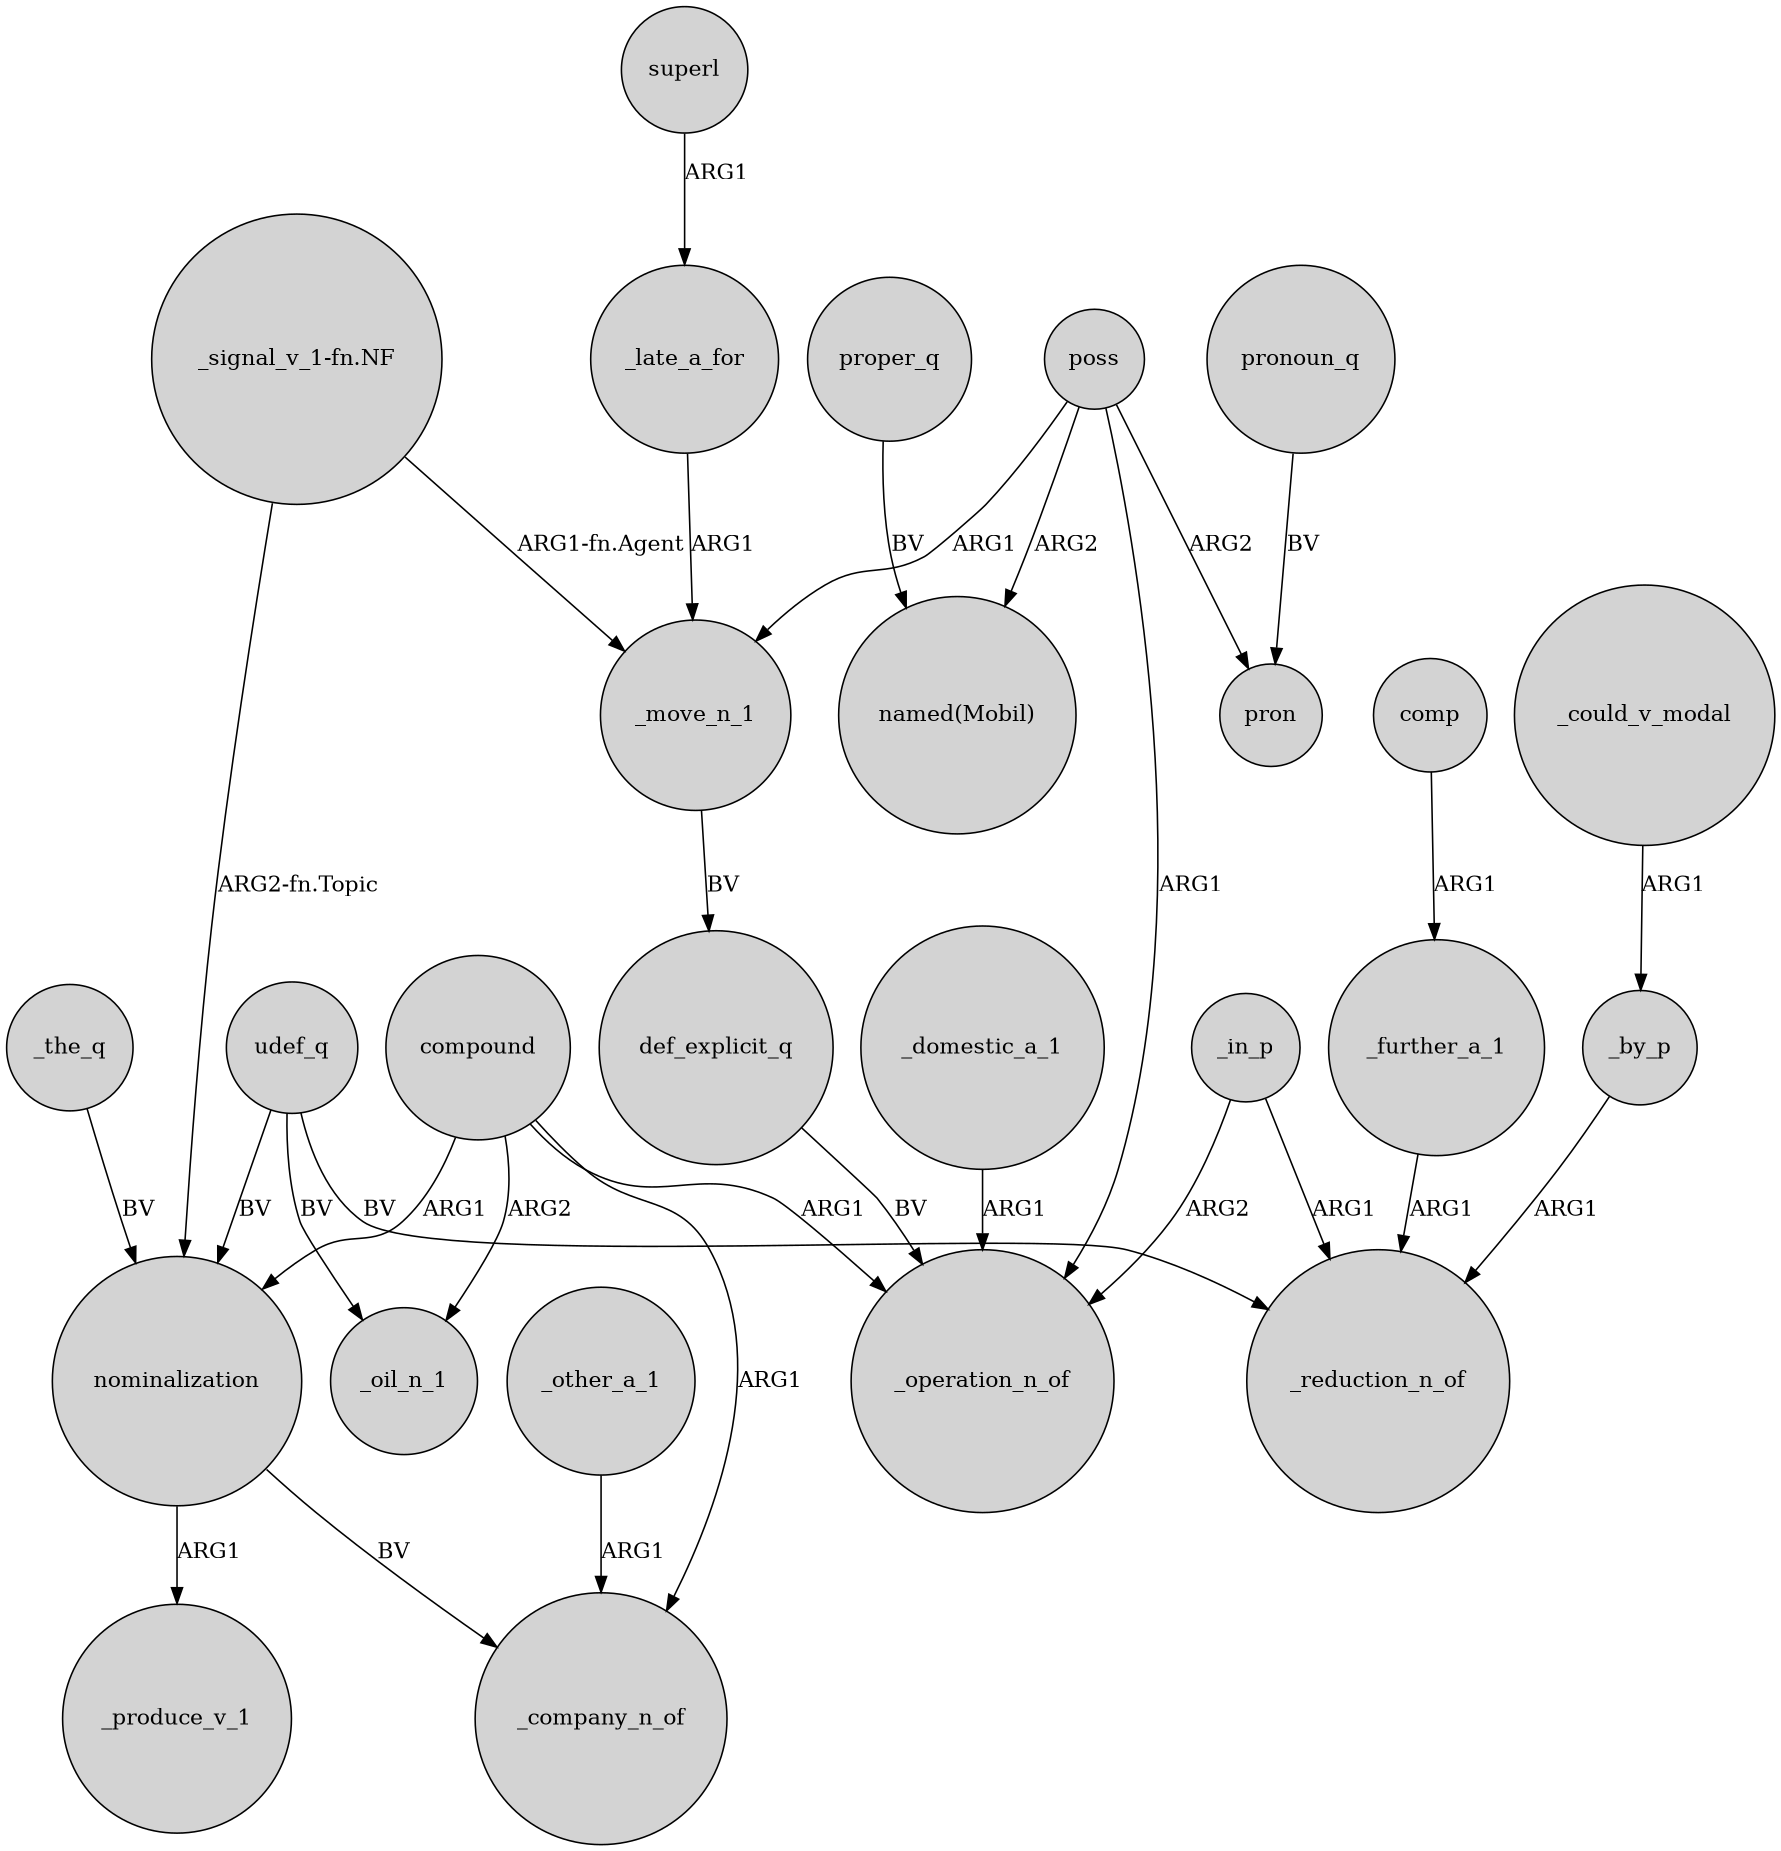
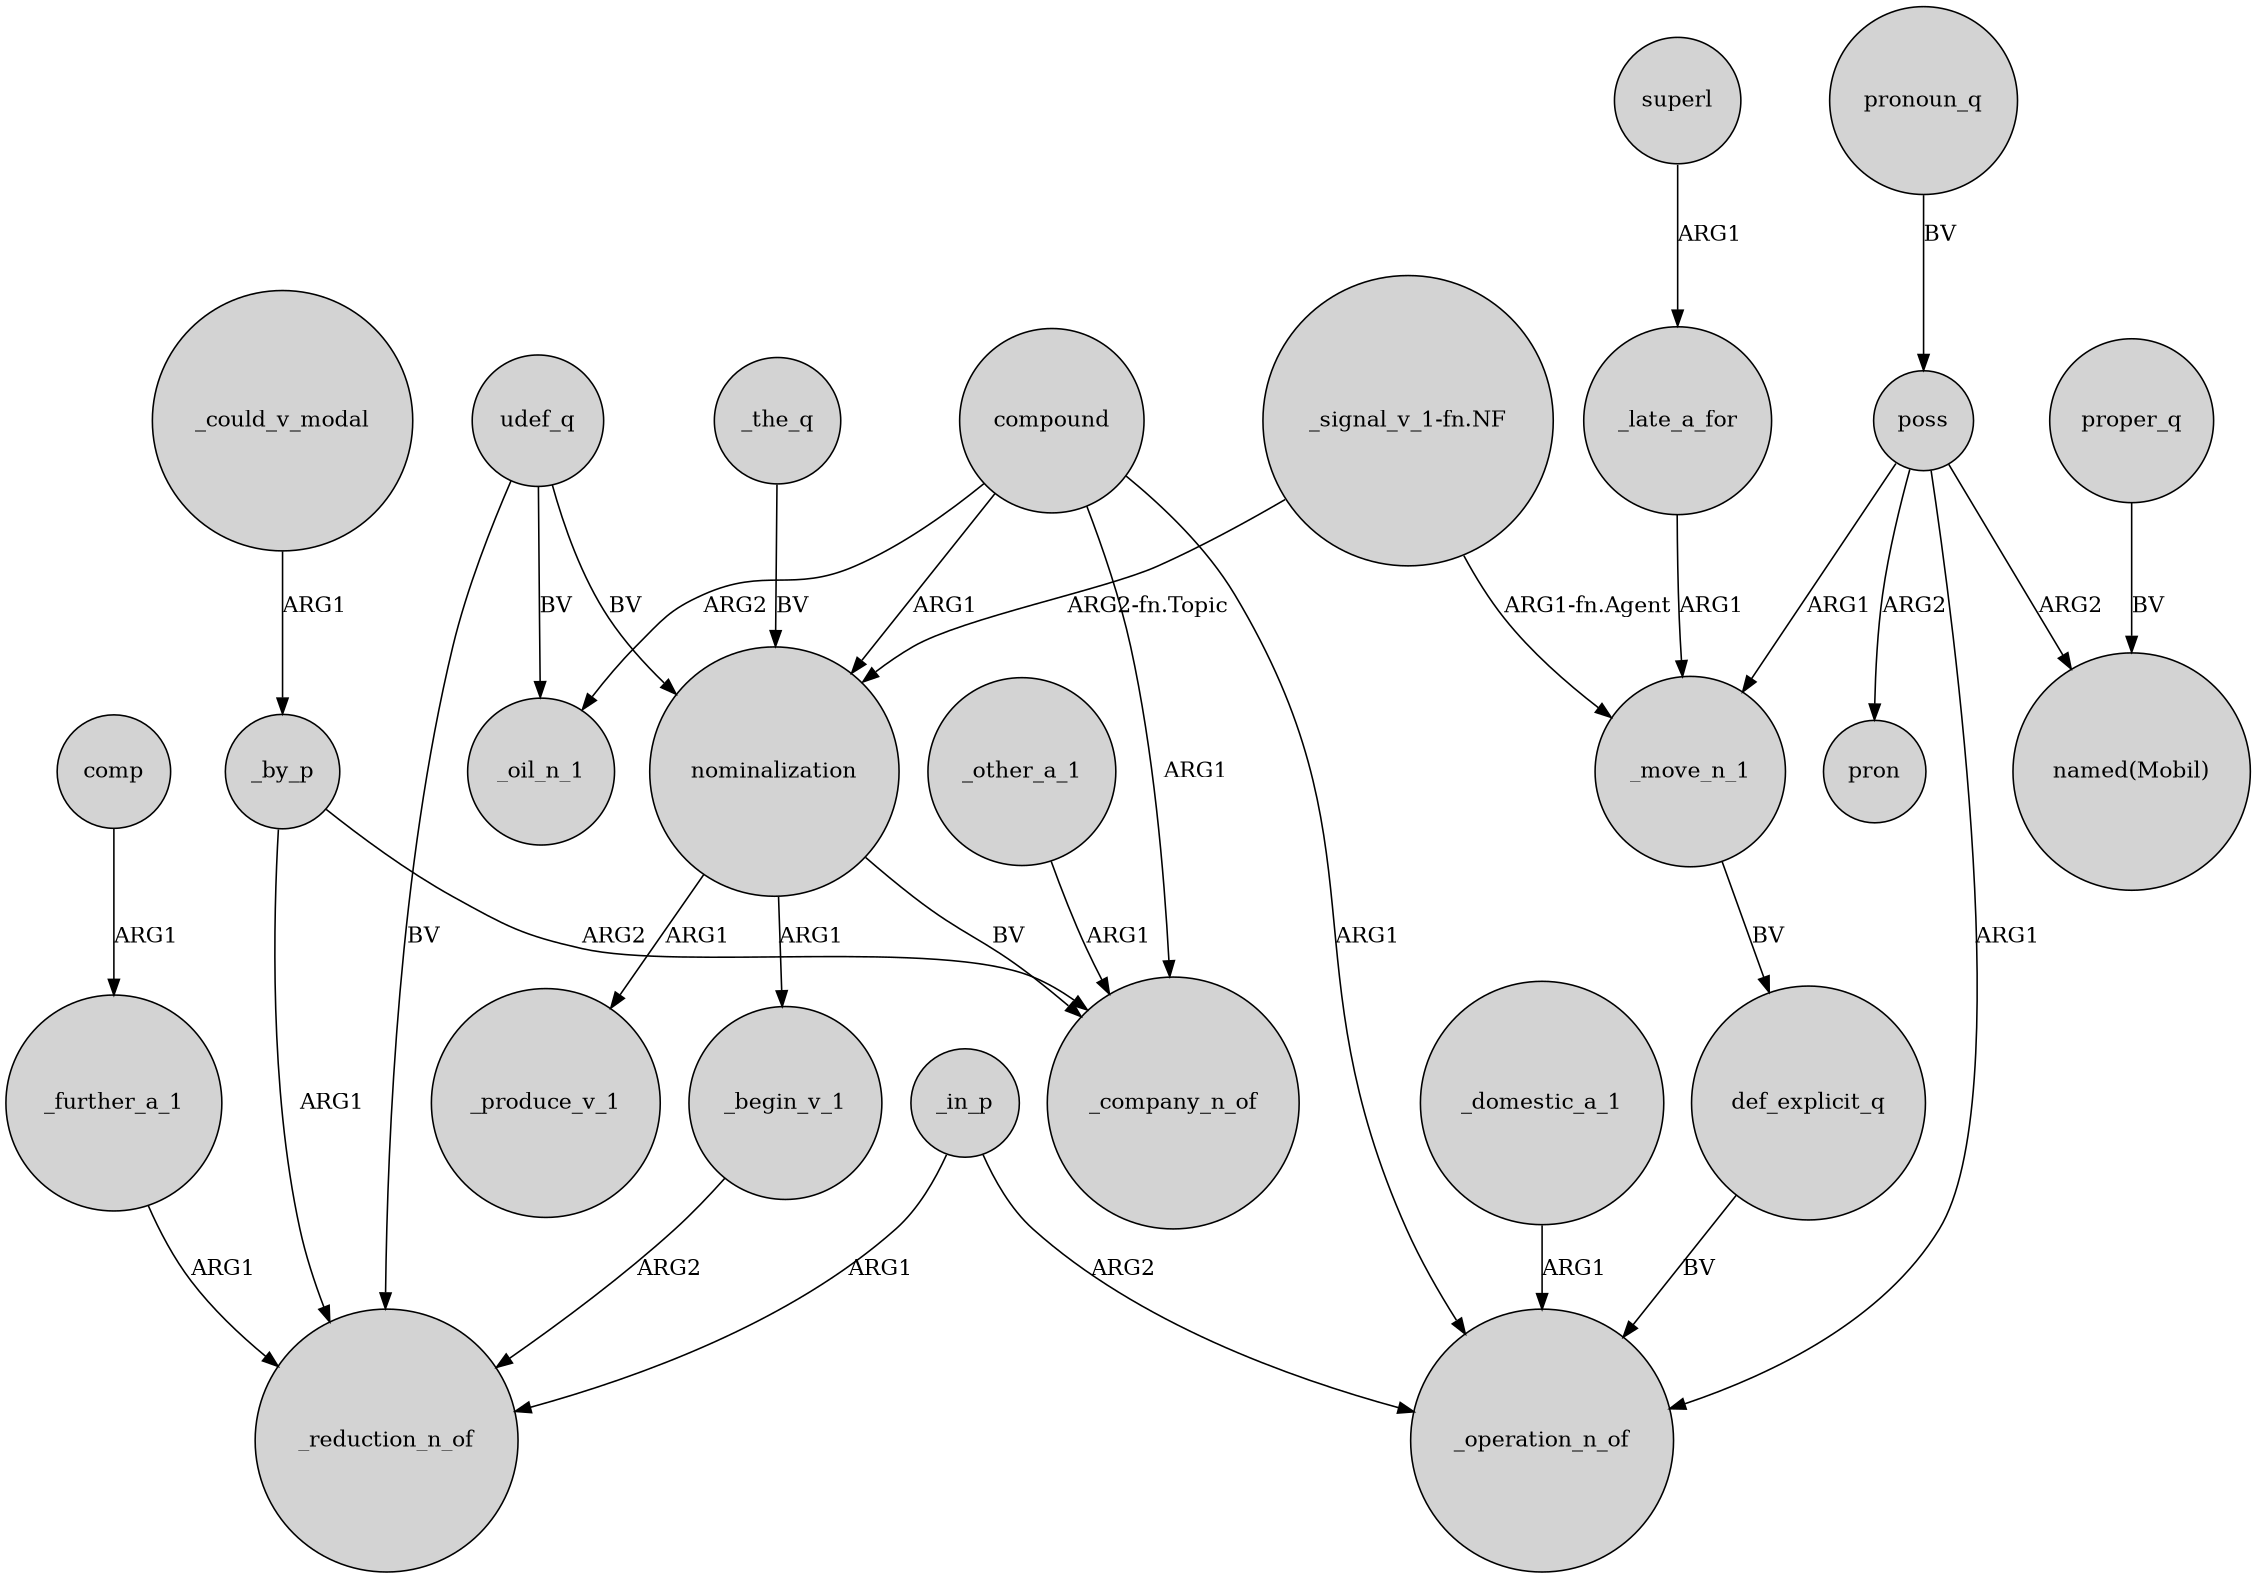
(1285, 551) -> (1924, 275)
none -> (685, 957)
none -> (785, 1103)
